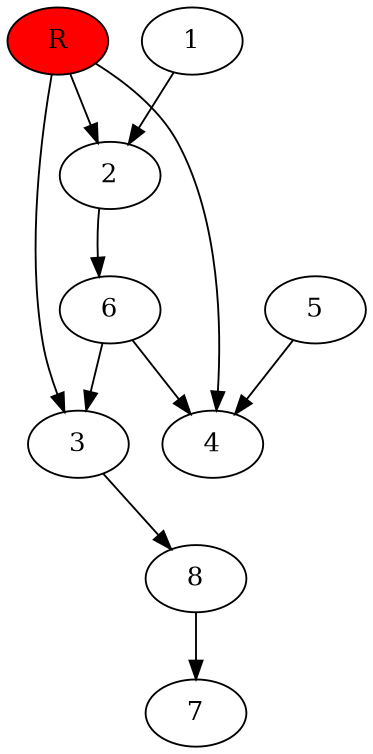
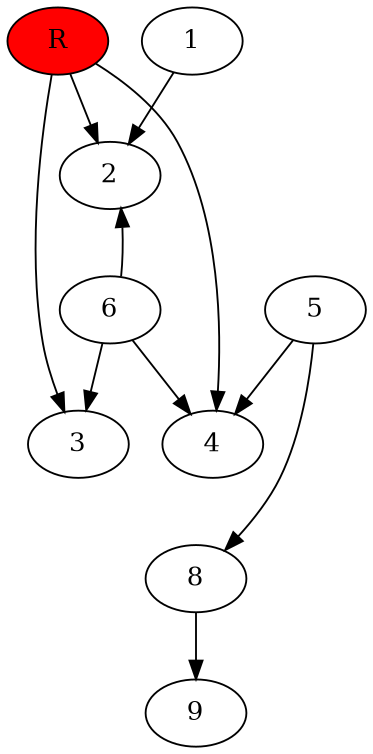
(98, 233) -> (123, 252)
(131, 504) -> (292, 447)
(196, 713) -> (196, 713)
